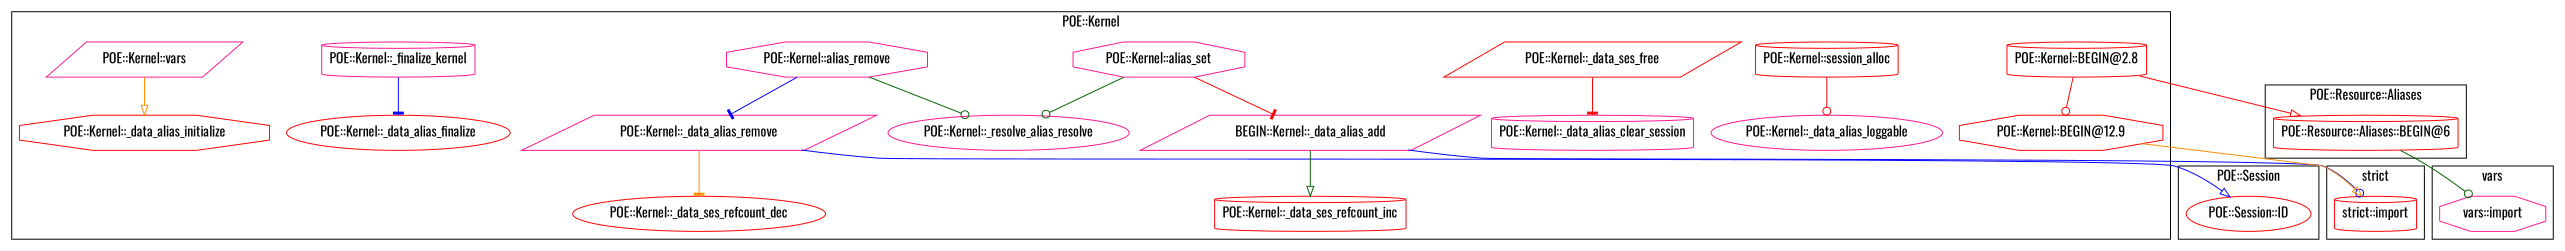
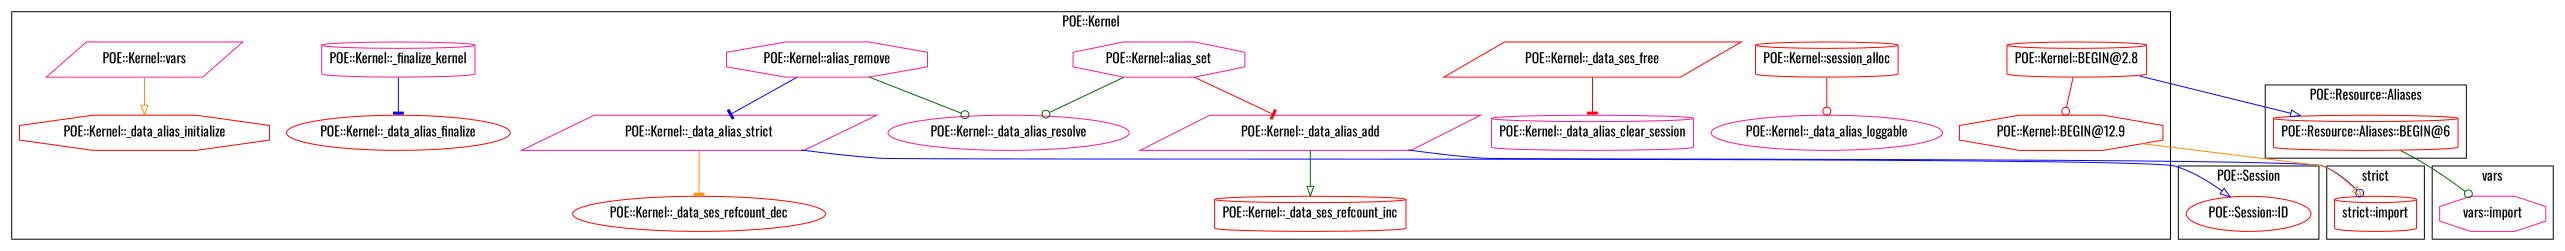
(2215, 95) -> (2215, 95)
(699, 133) -> (699, 133)
(1009, 133) -> (1009, 133)
(1310, 133) -> (1310, 133)
